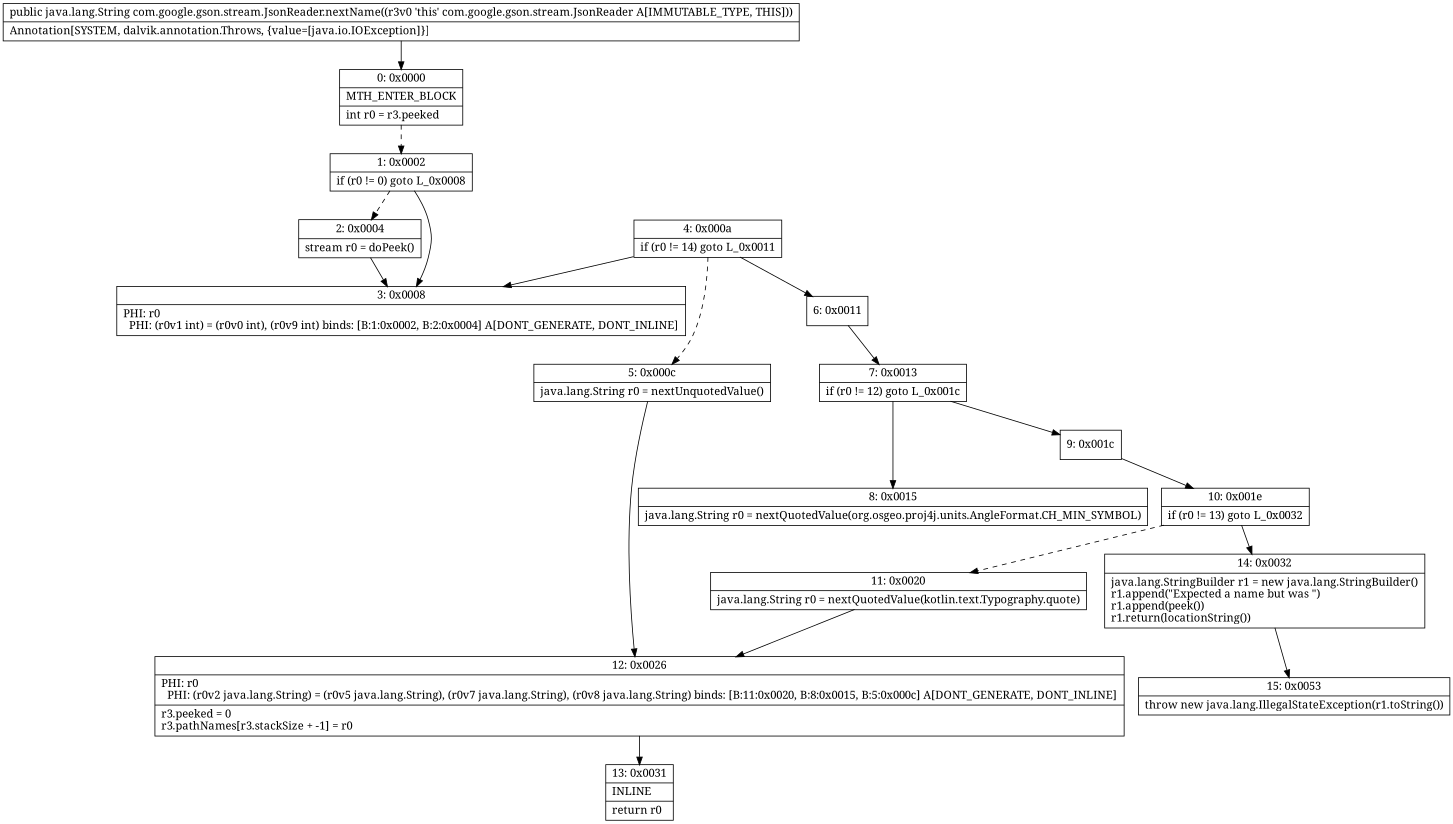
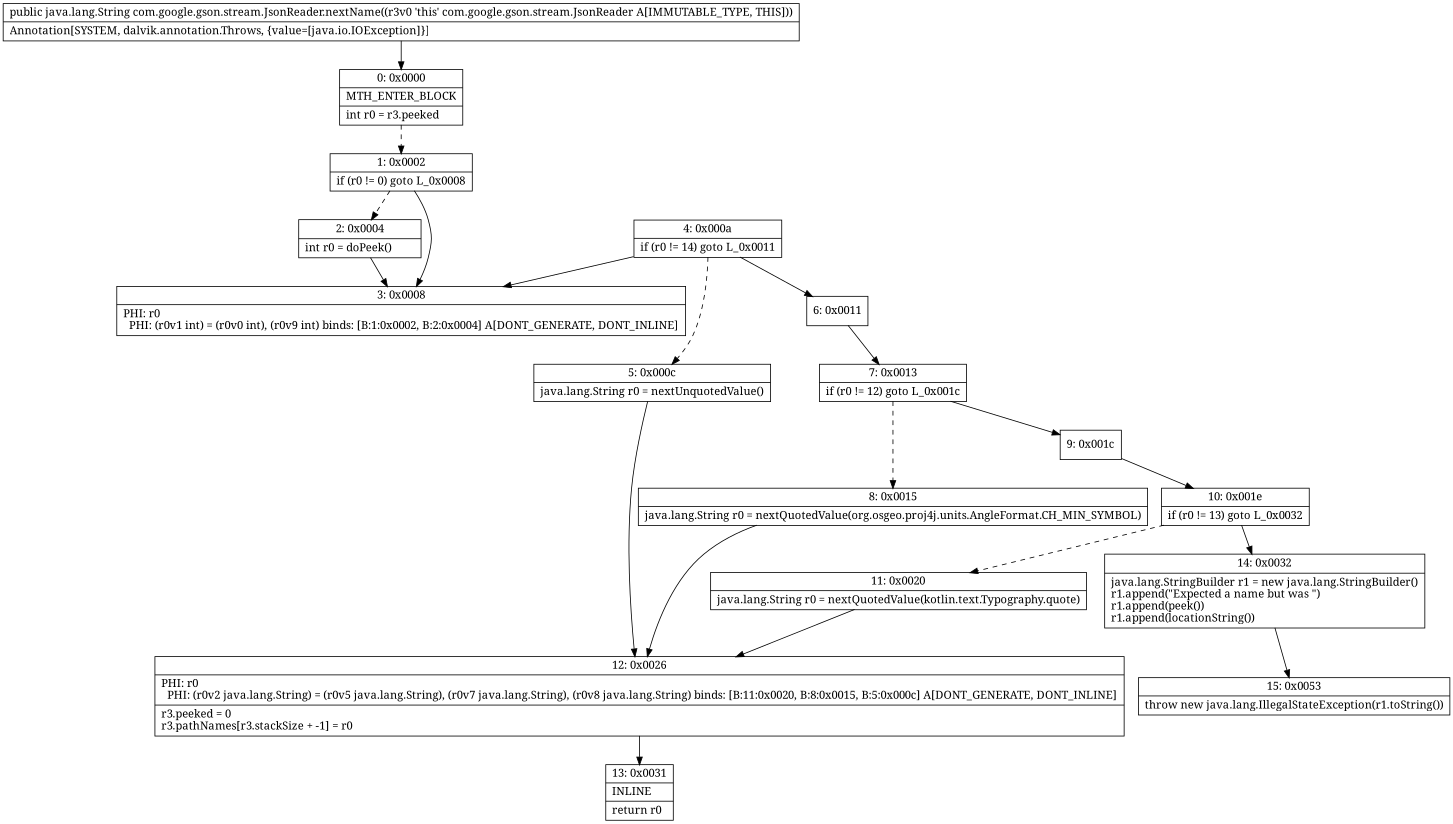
(360, 248) -> (348, 248)
(893, 441) -> (893, 441)
none -> (687, 572)
(1181, 618) -> (1183, 618)
